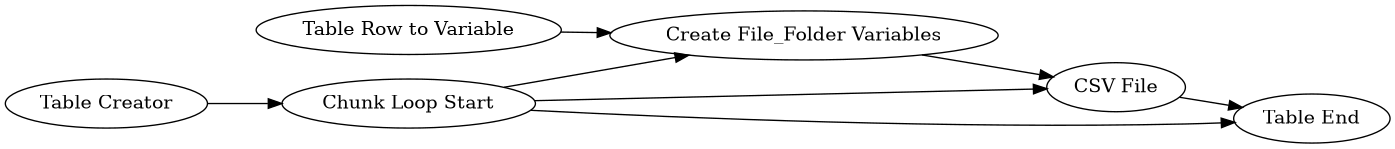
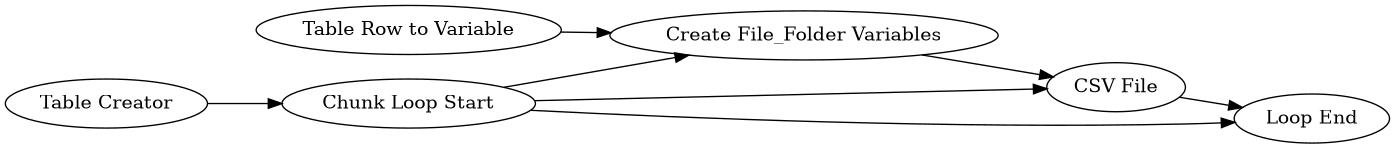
(1312, 119) -> (1312, 119)
